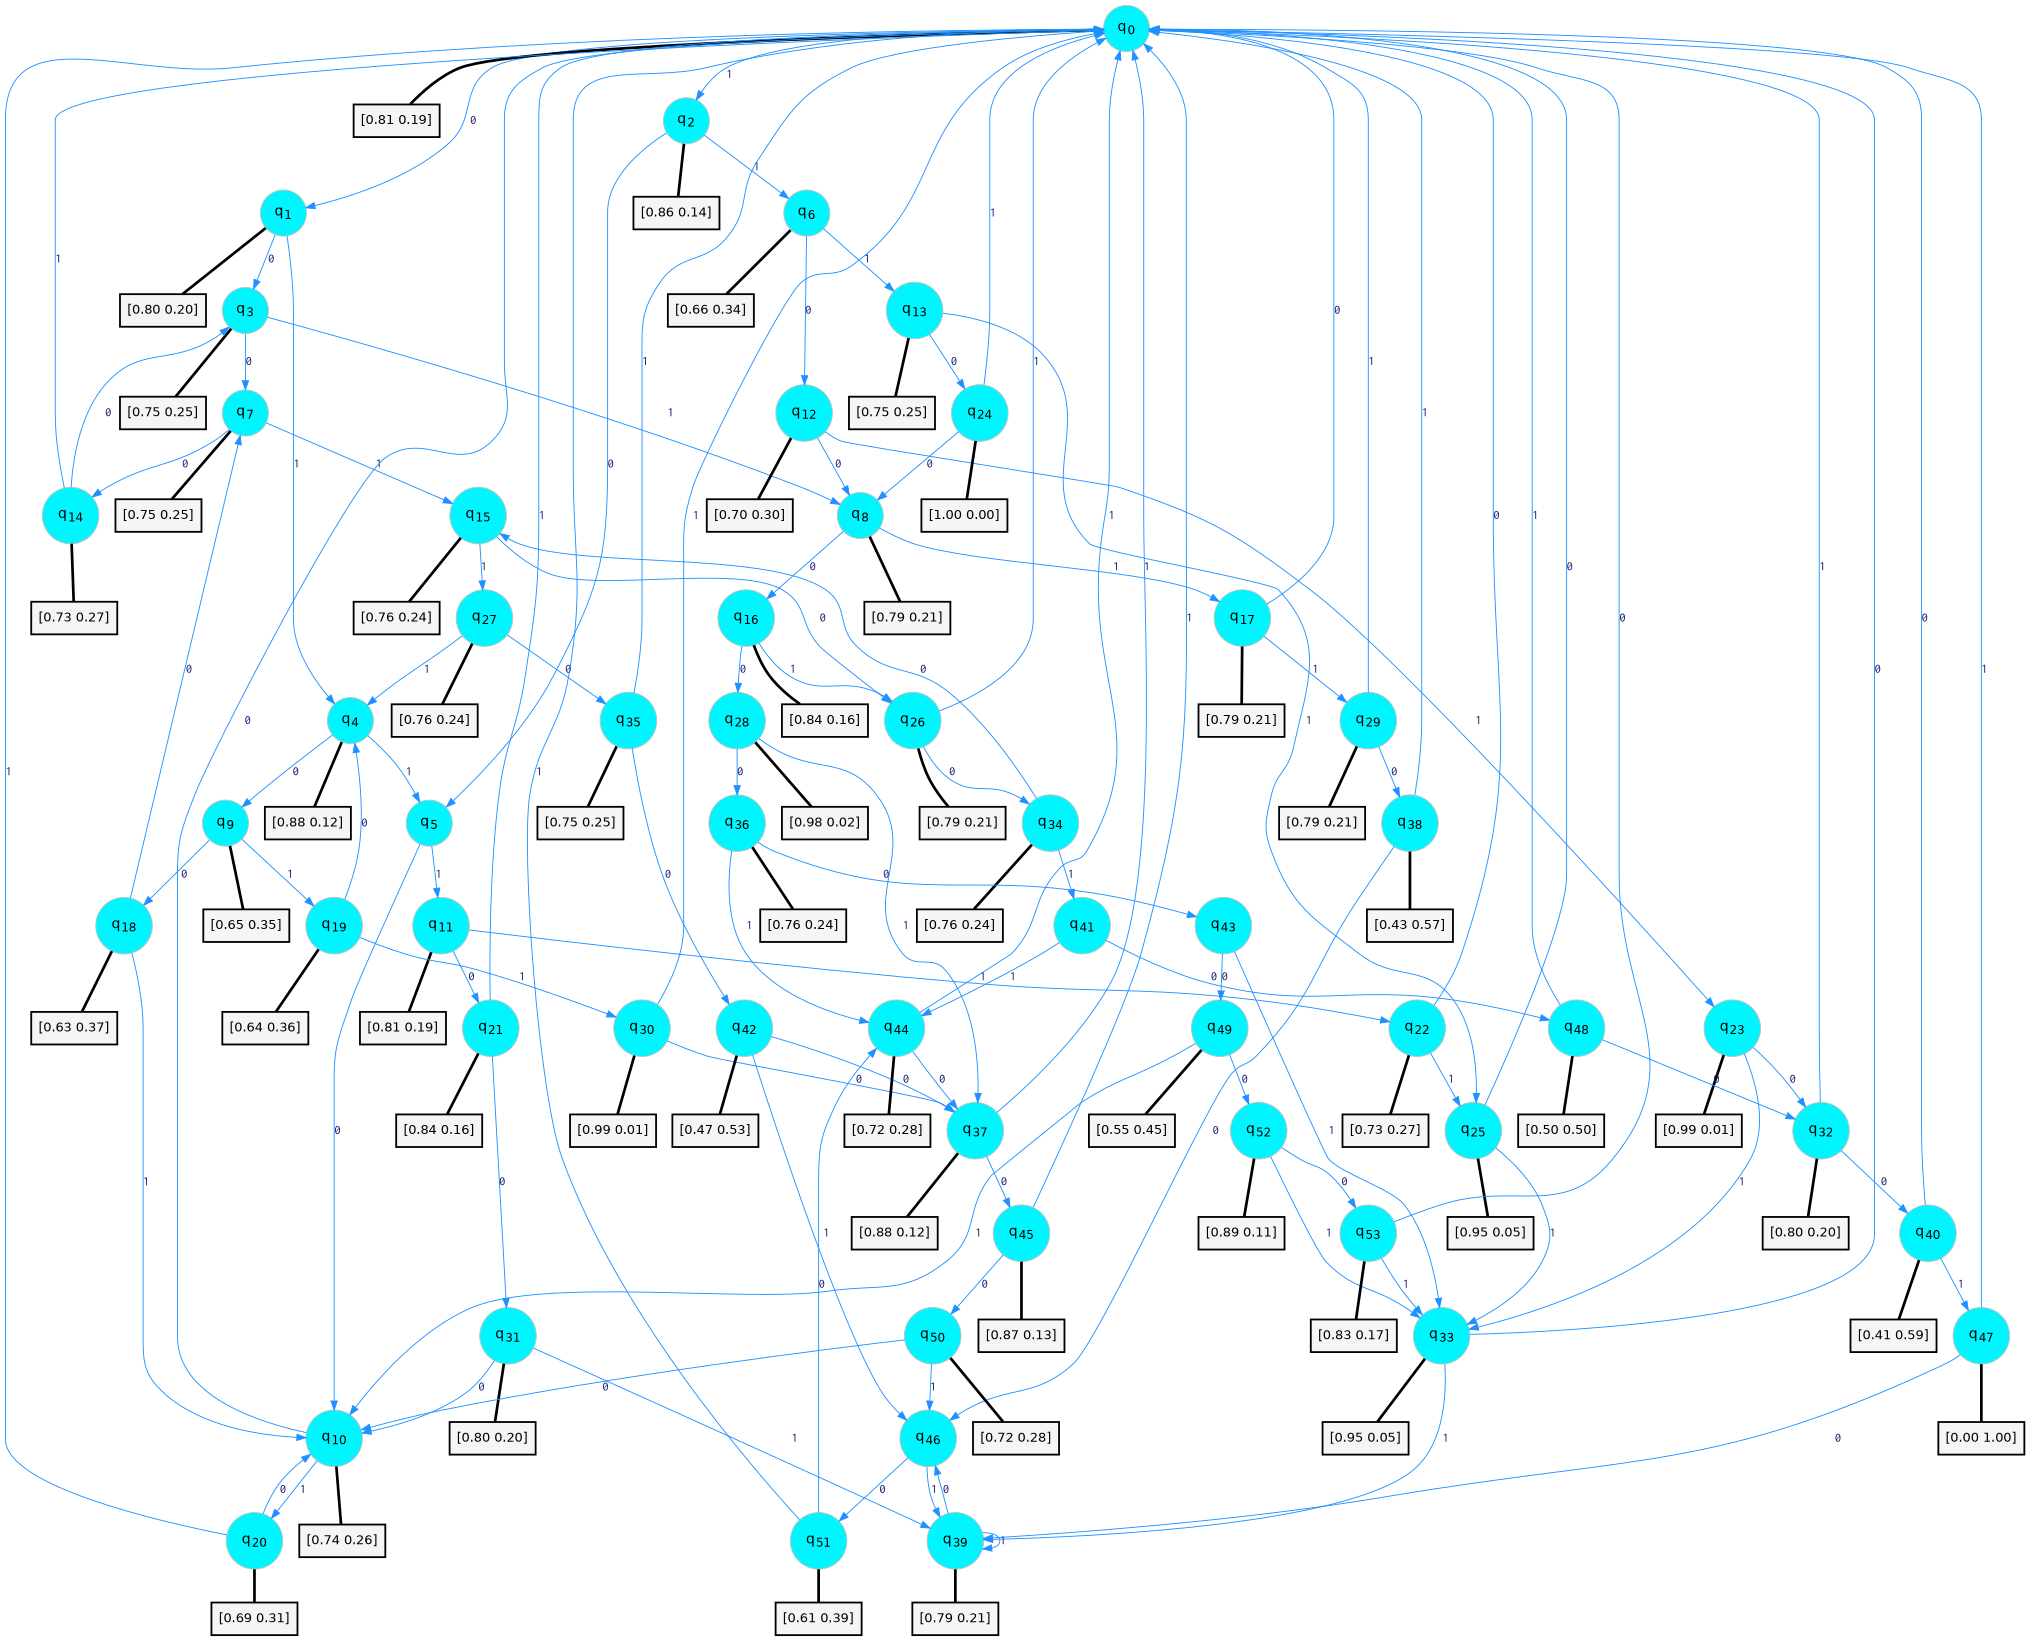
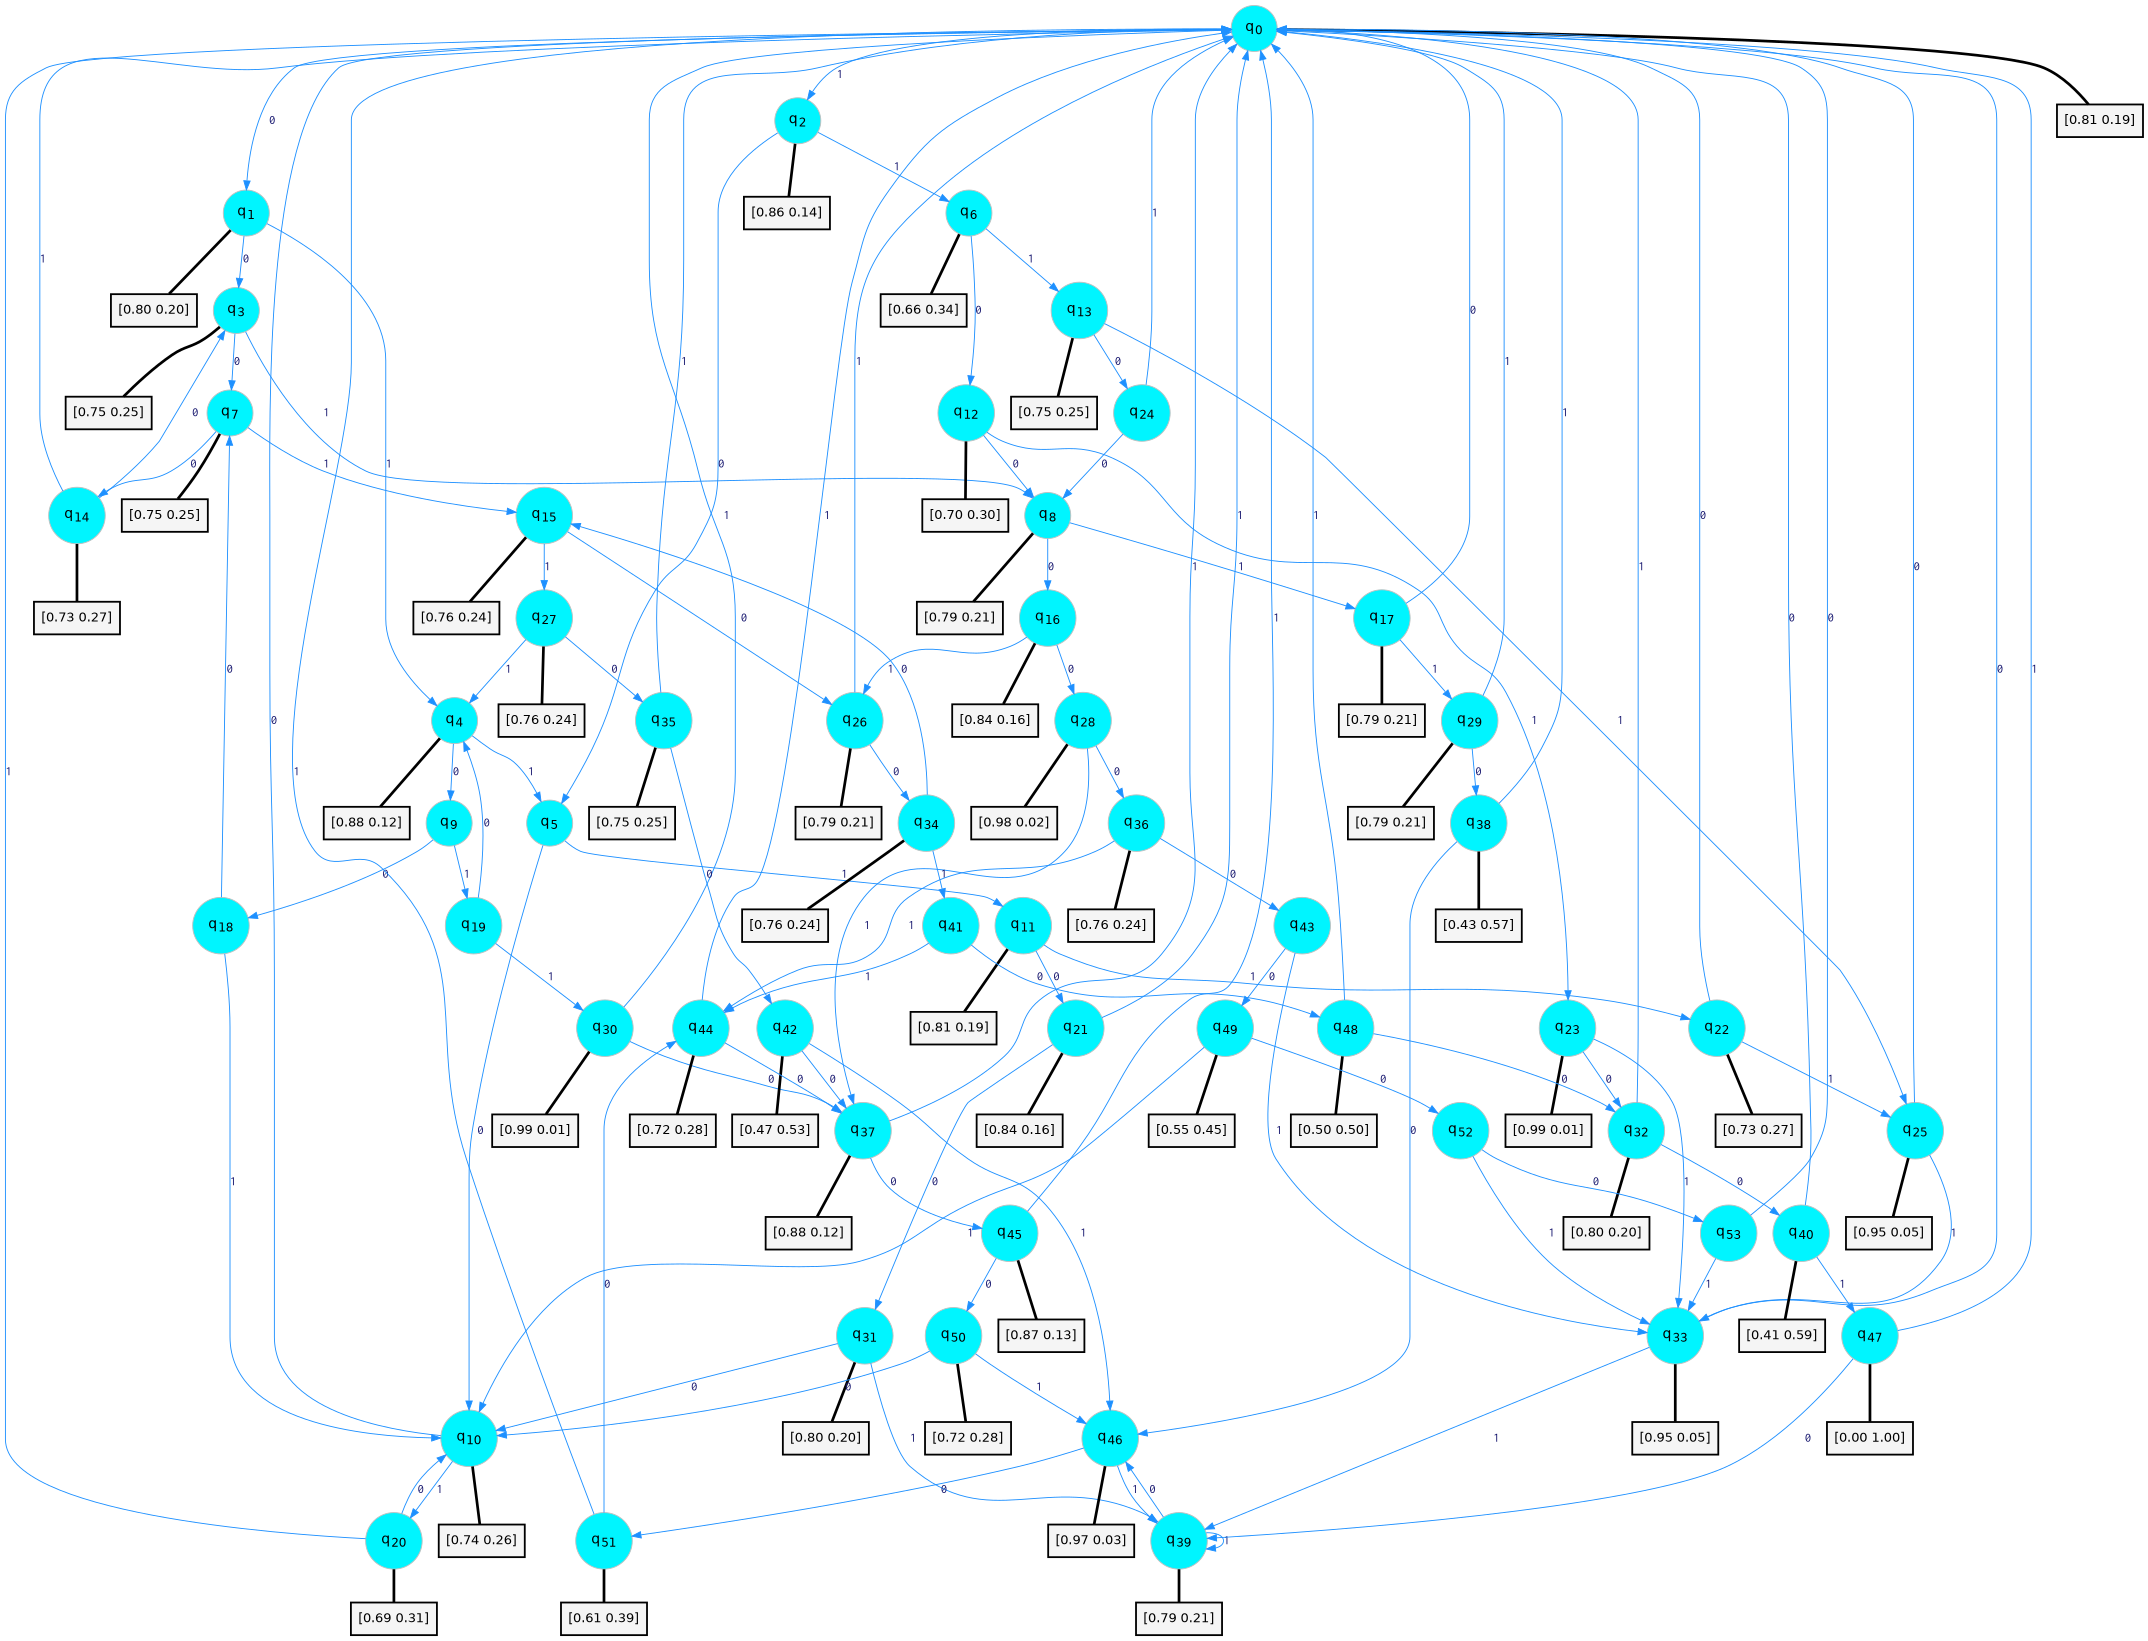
(964, 516) -> none
(246, 926) -> none
(74, 1028) -> none
(265, 1028) -> none
(1242, 1233) -> none
(1354, 1336) -> none
none -> (1091, 1541)
